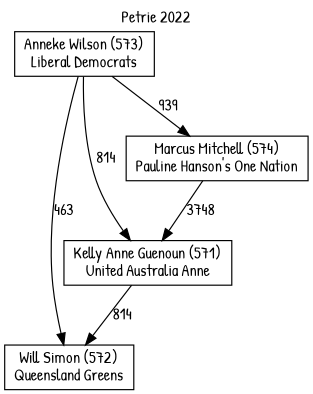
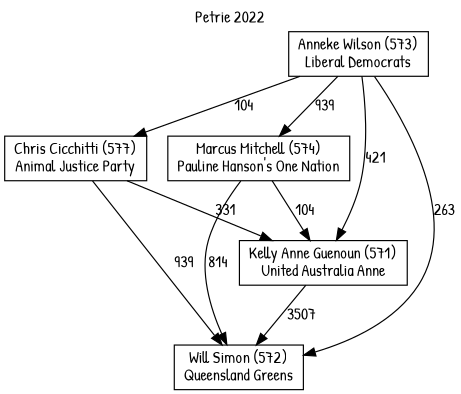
none -> (76, 158)
(106, 158) -> (376, 158)
(64, 211) -> (445, 211)
(201, 211) -> (305, 211)
none -> (206, 254)
(123, 315) -> (302, 315)
